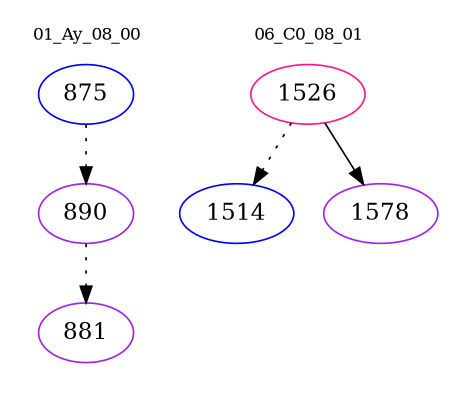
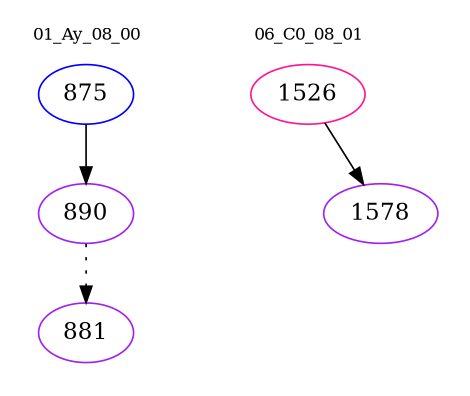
(86, 146) -> (86, 146)
(237, 214) -> none
